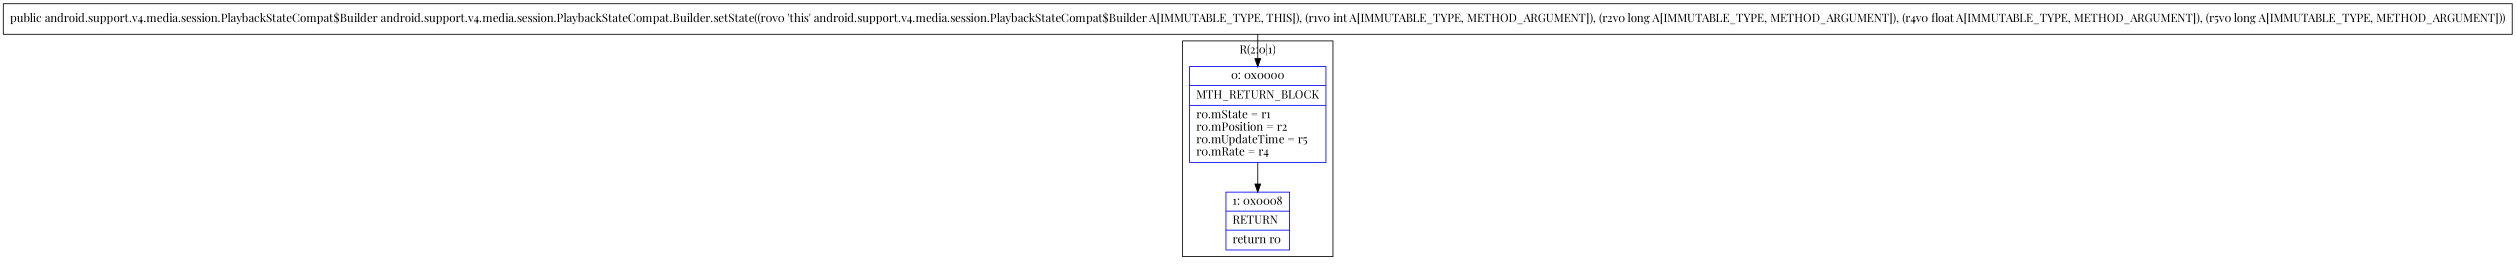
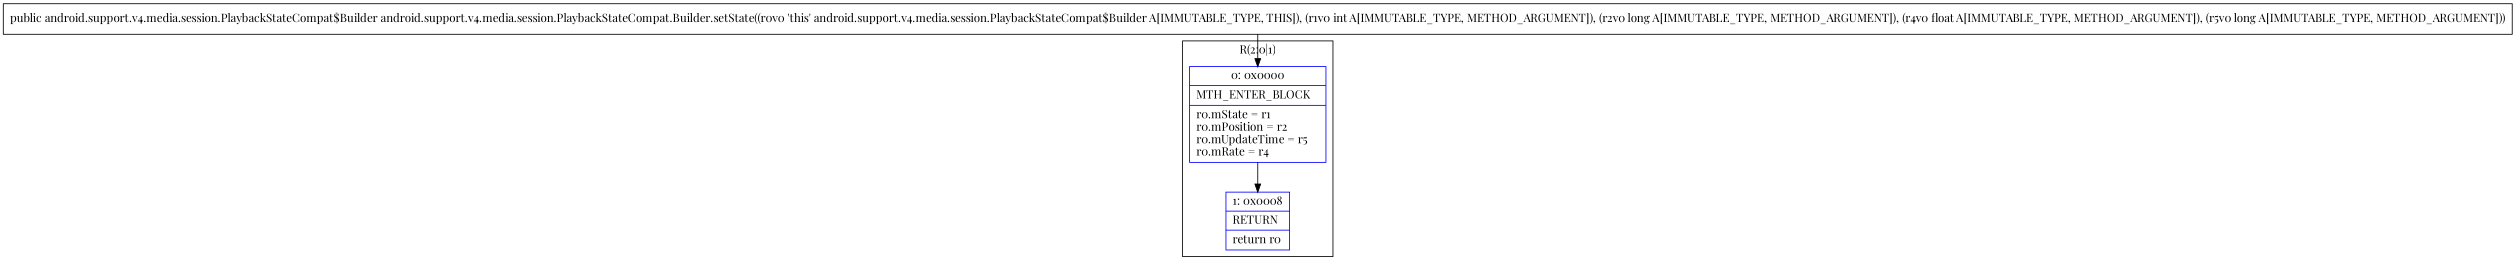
(1258, 95) -> (1254, 95)
